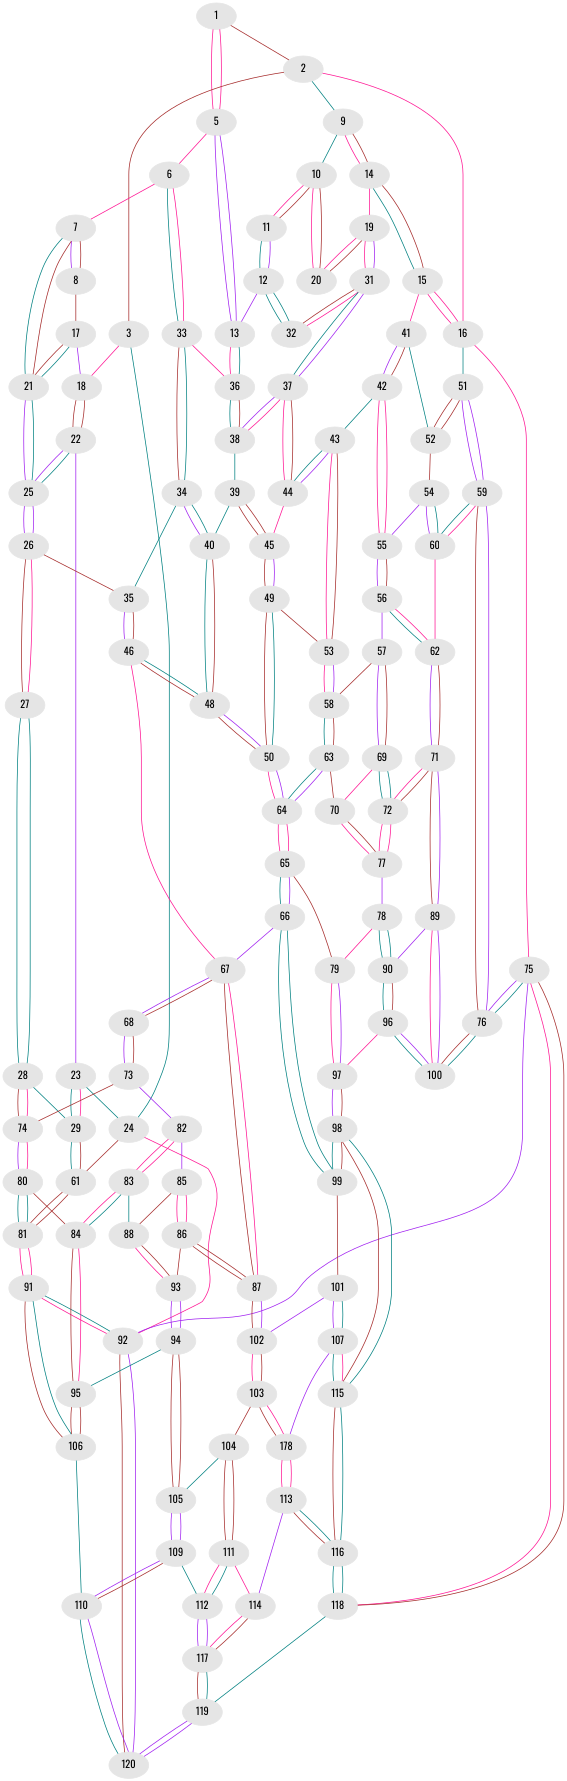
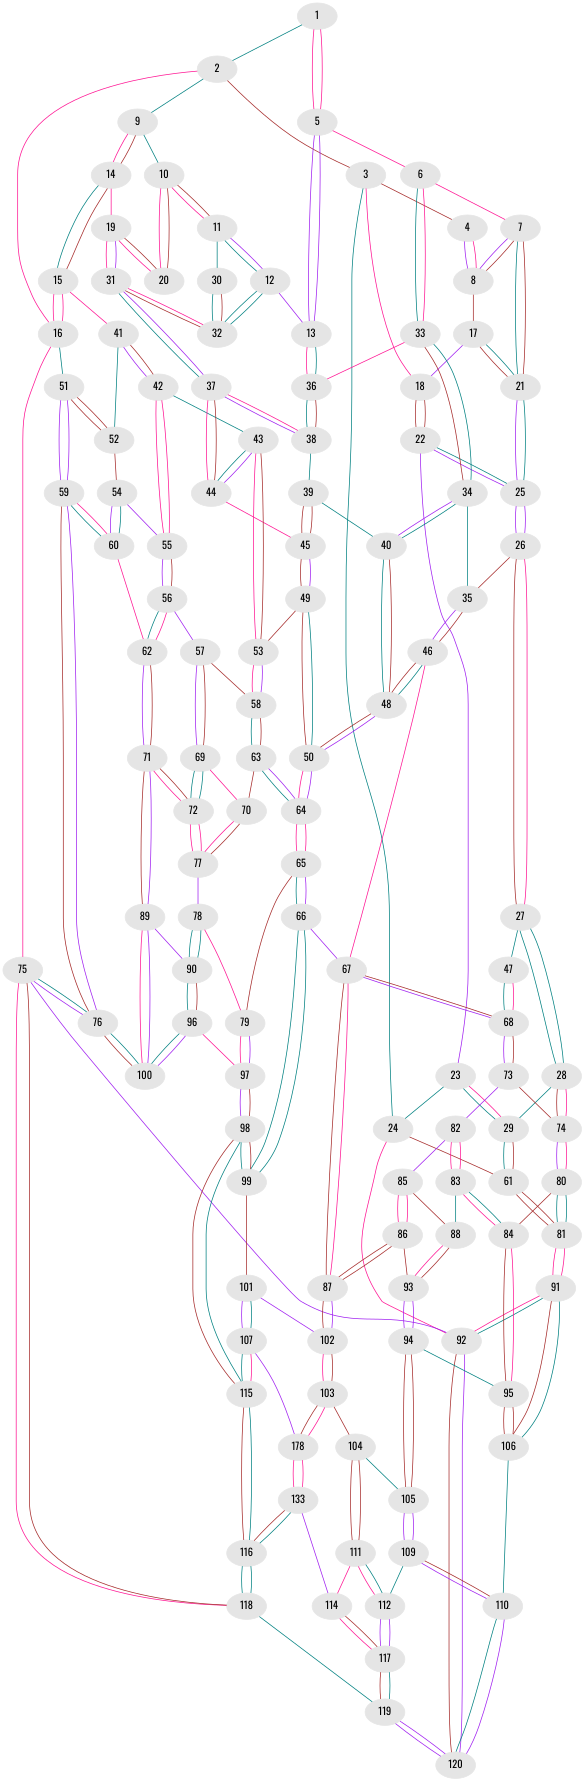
(260, 43) -> (267, 43)
none -> (467, 228)
none -> (217, 281)
none -> (509, 970)
(286, 1500) -> (298, 1500)
